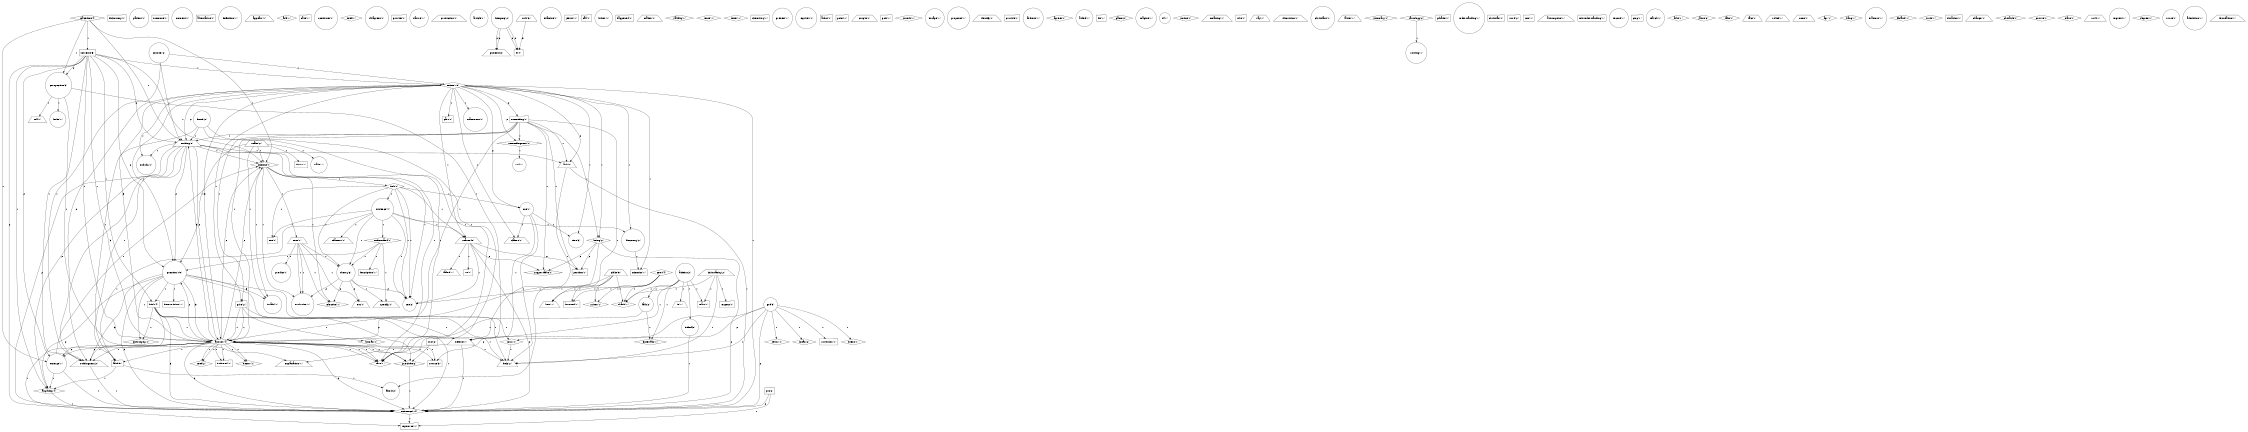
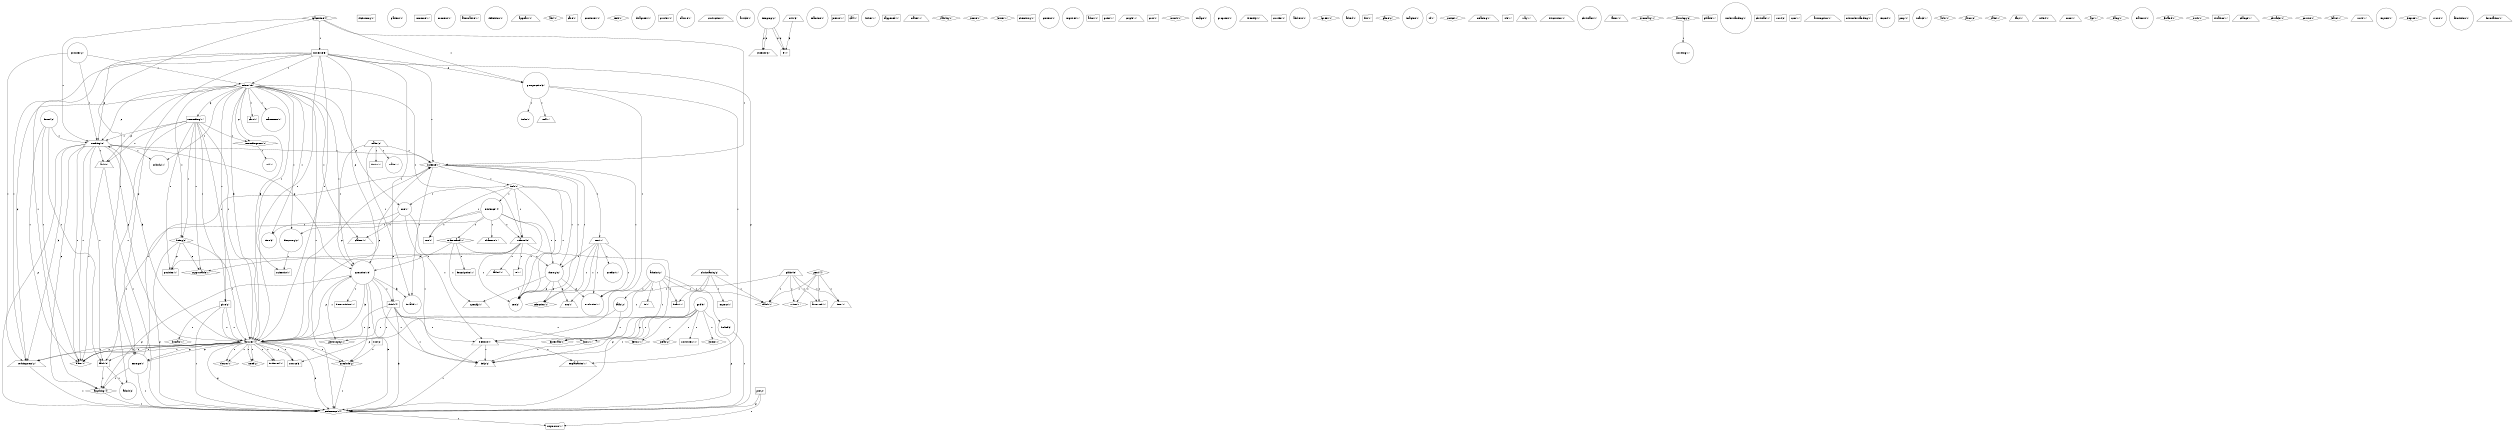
(121, 309) -> none
(109, 411) -> none
